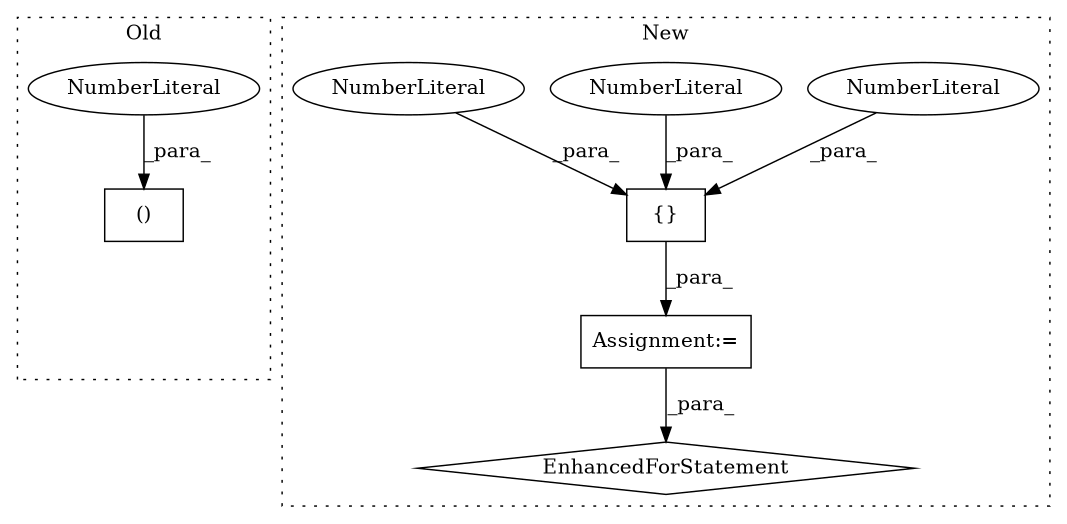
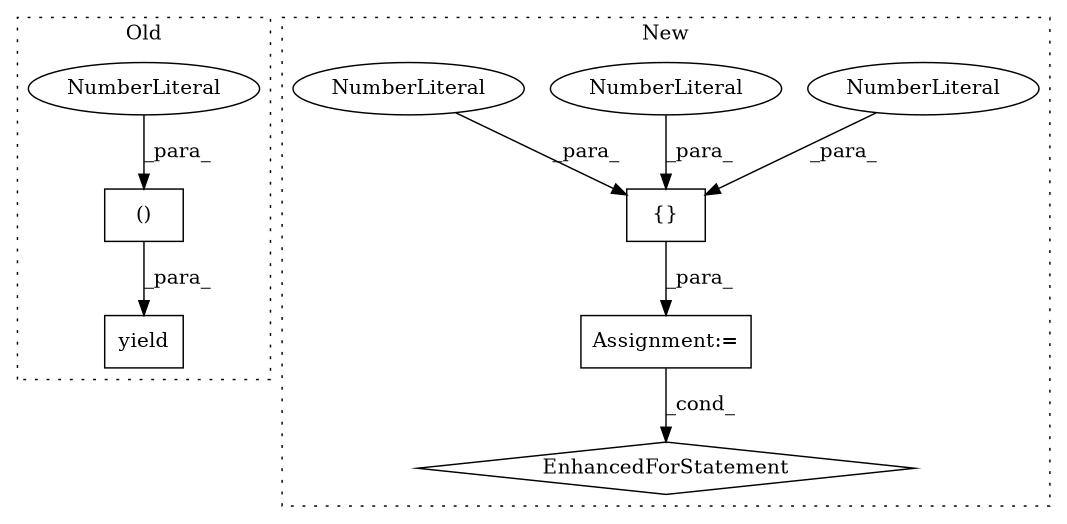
none -> (144, 342)
(701, 405) -> (701, 405)
